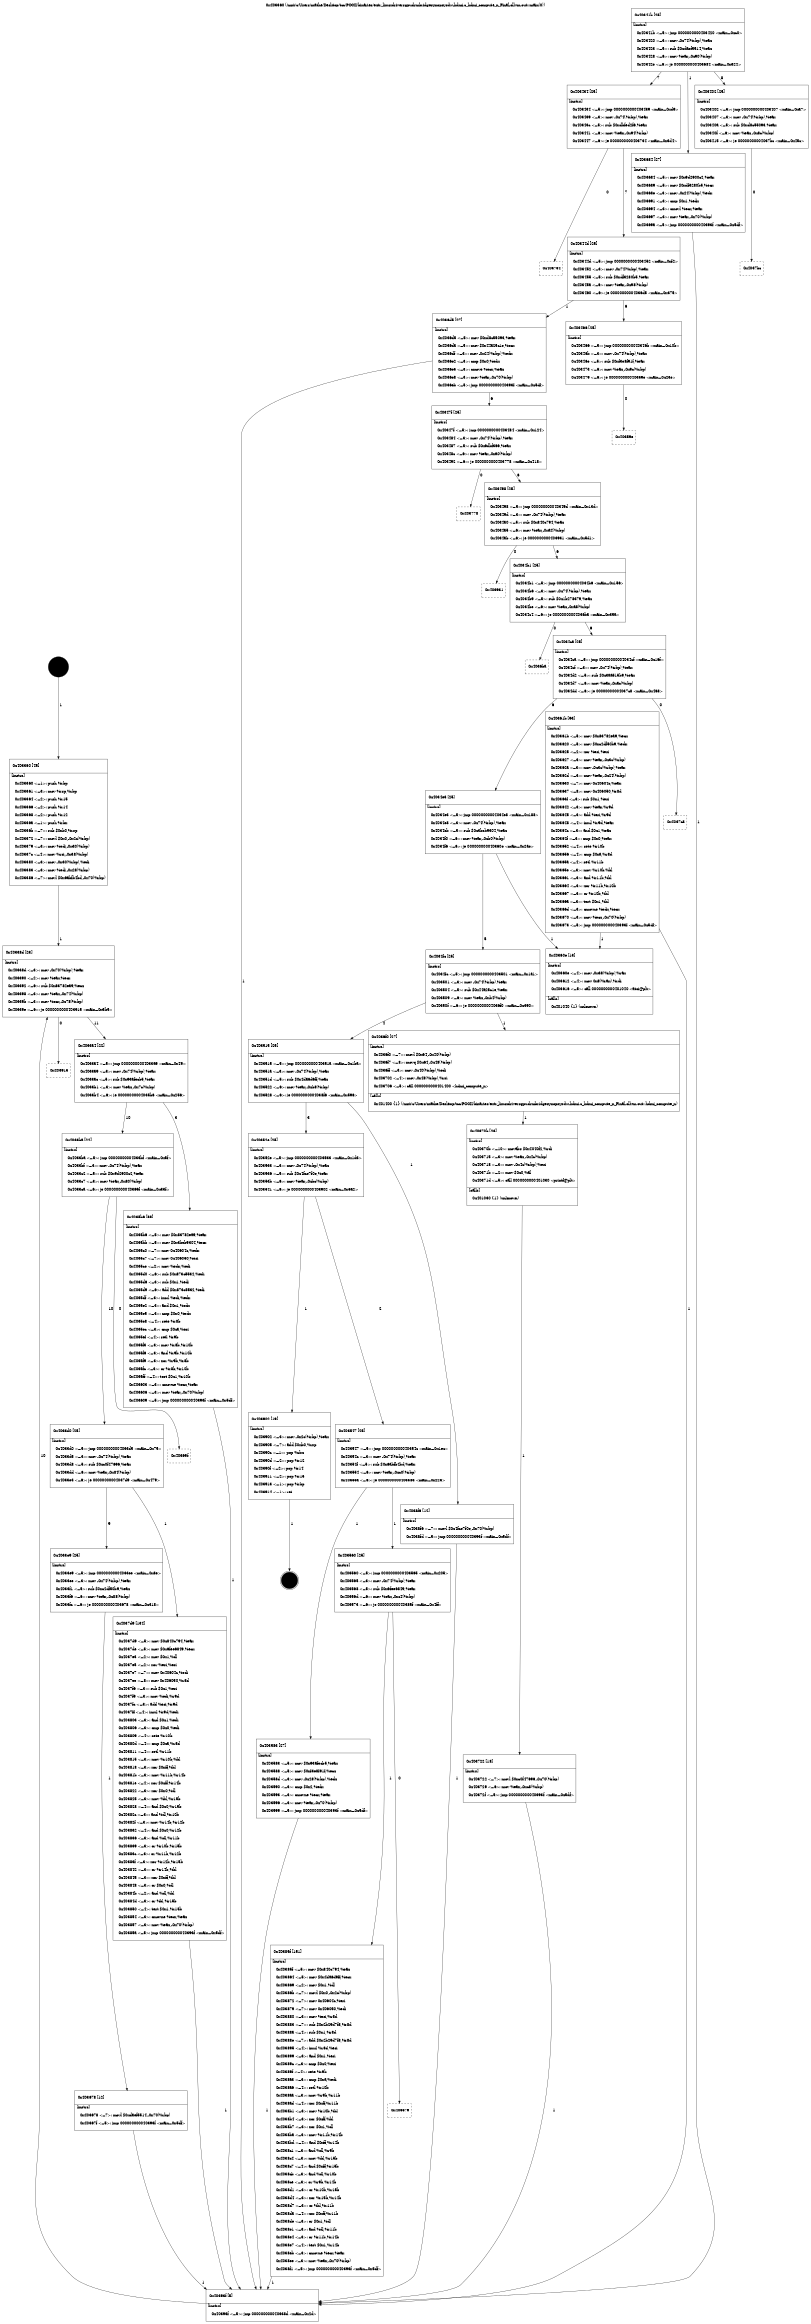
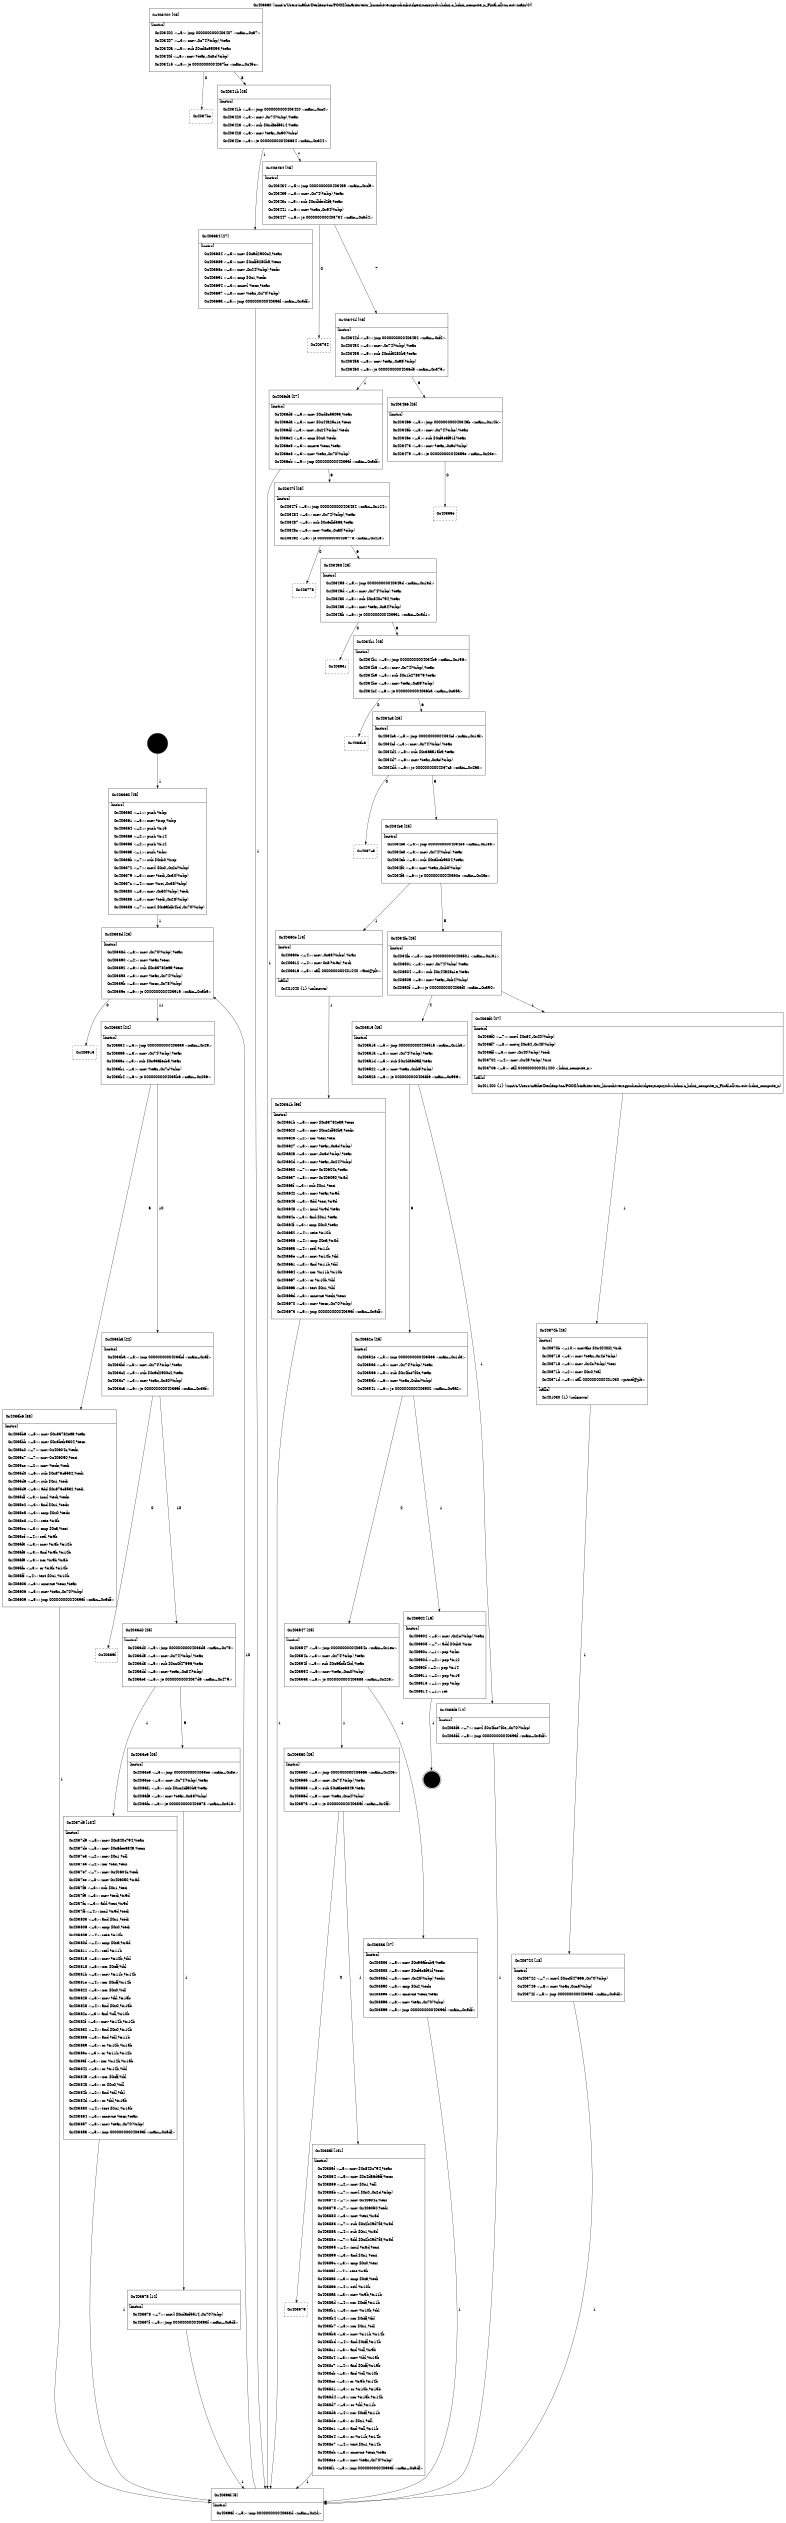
(719, 77) -> (239, 77)
(600, 939) -> (329, 1046)
